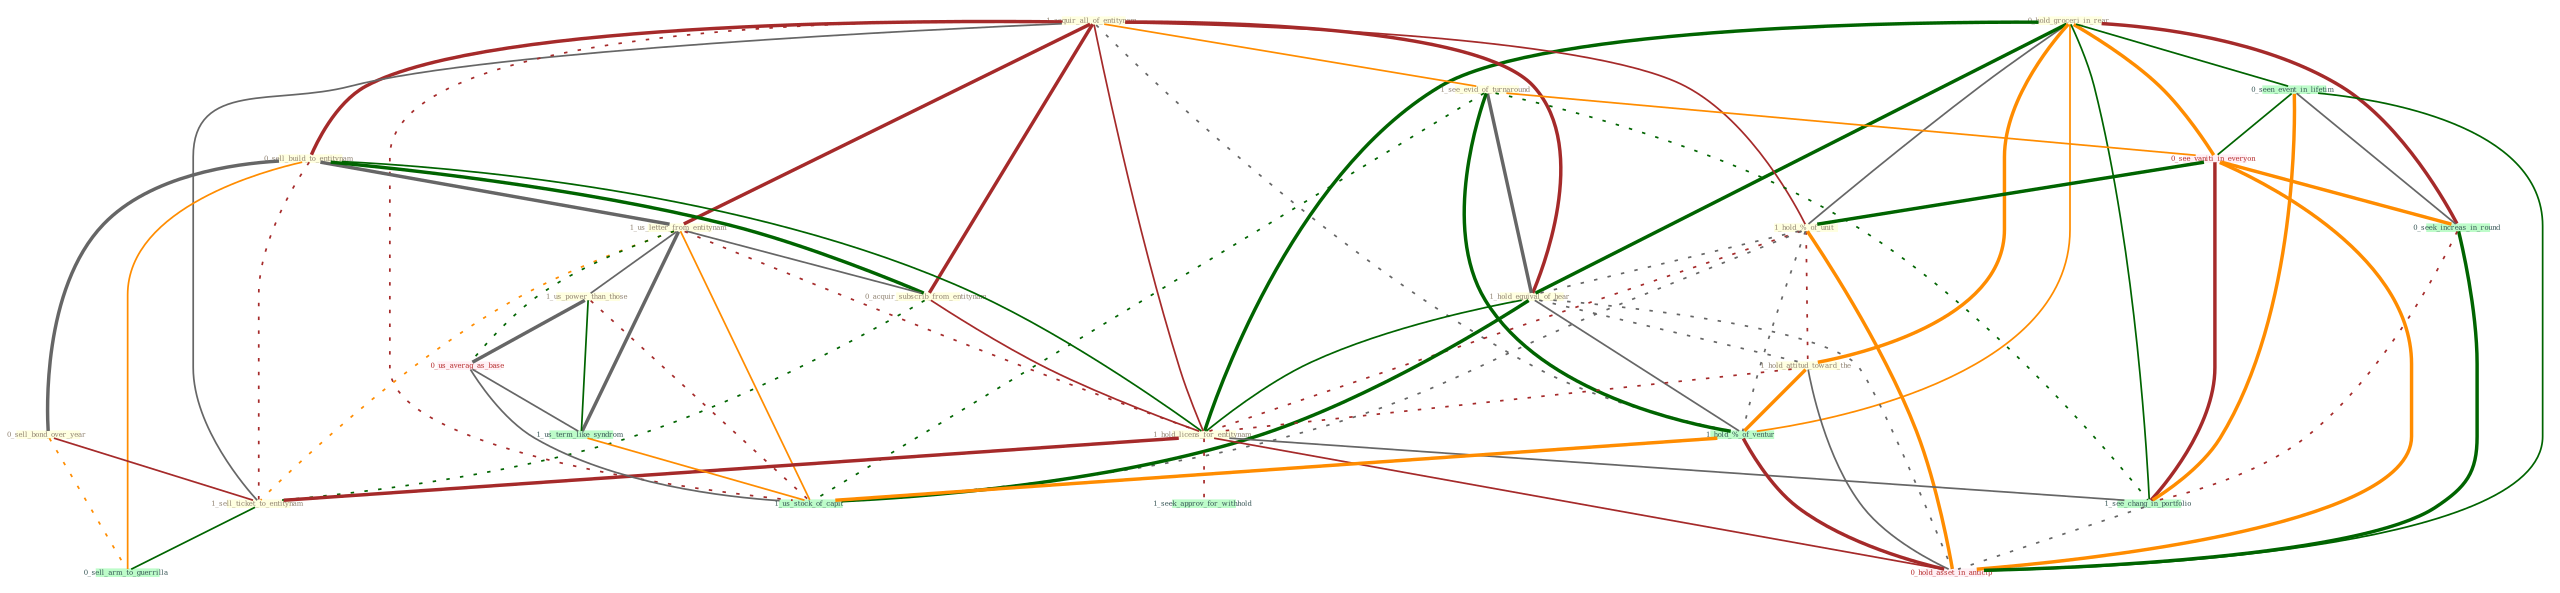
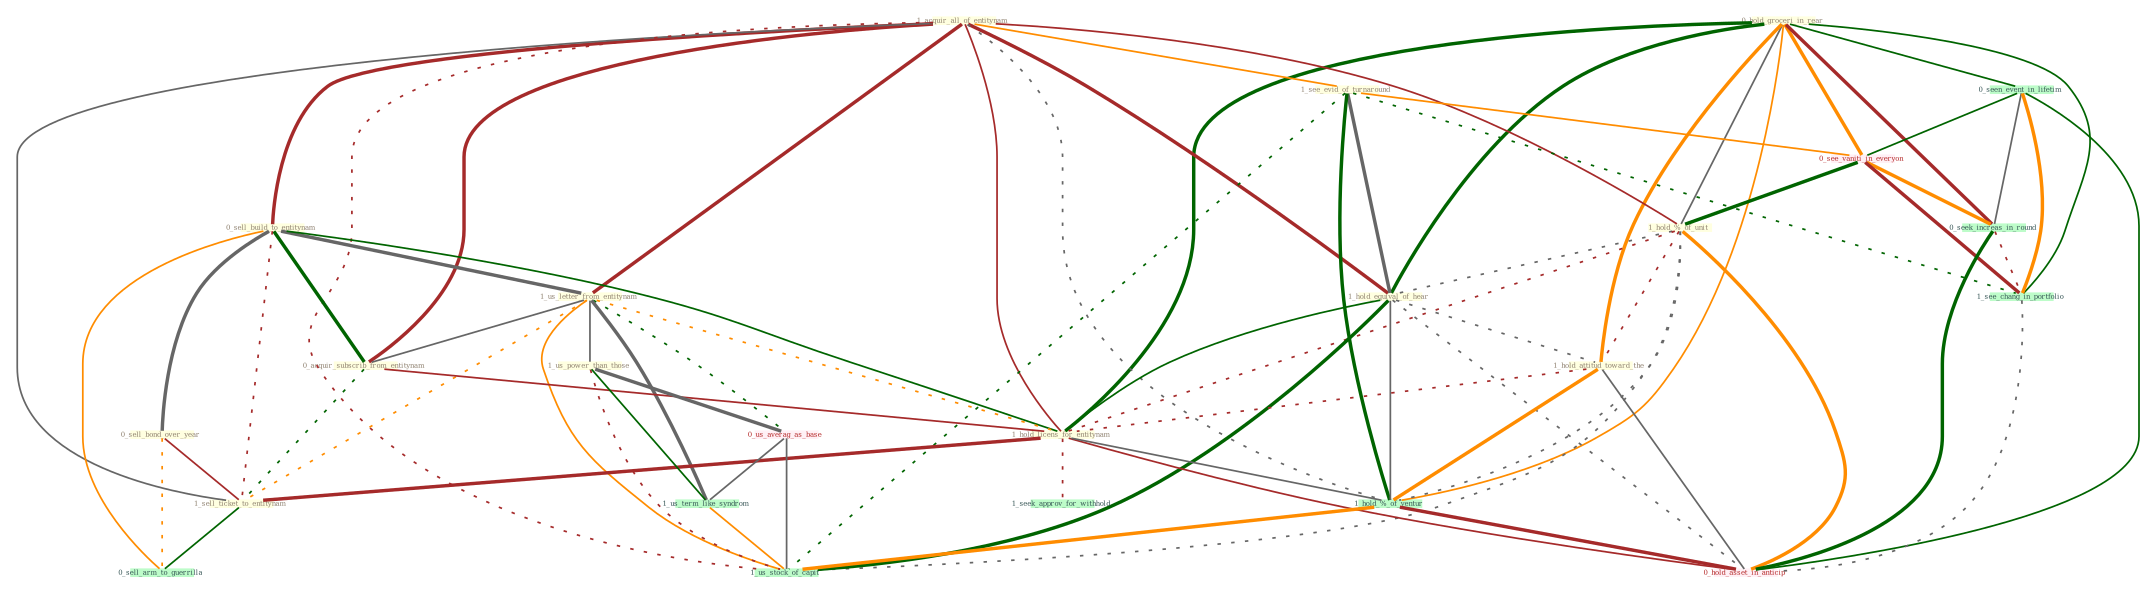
(941, 334) -> (826, 366)
(1677, 469) -> (1226, 469)
(2381, 478) -> none
